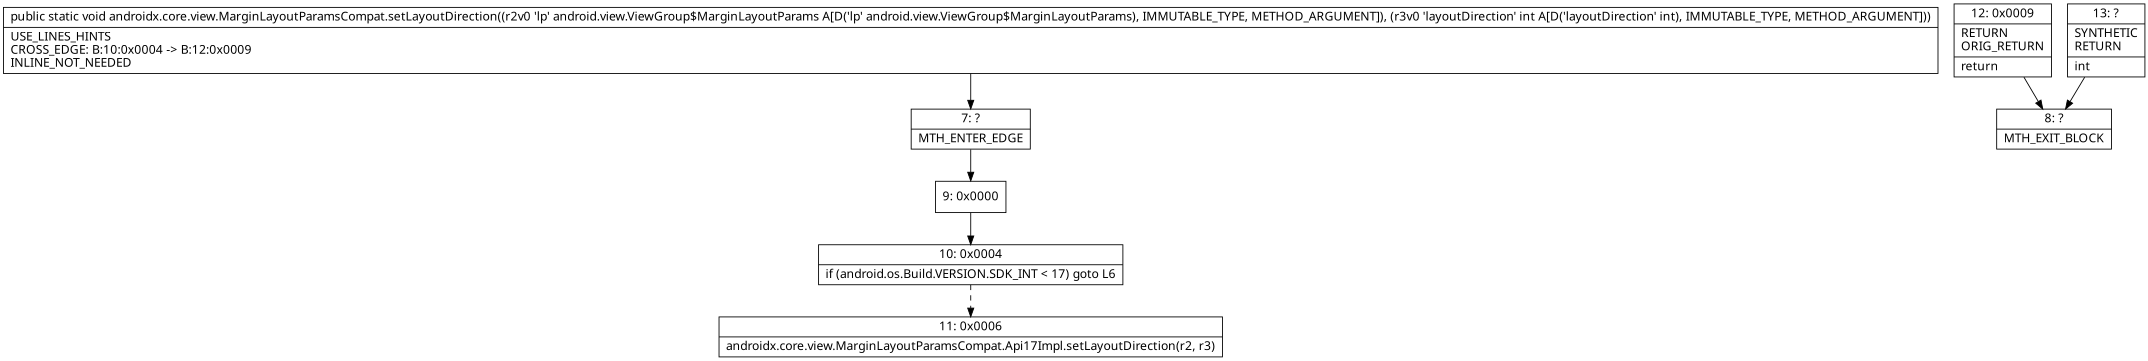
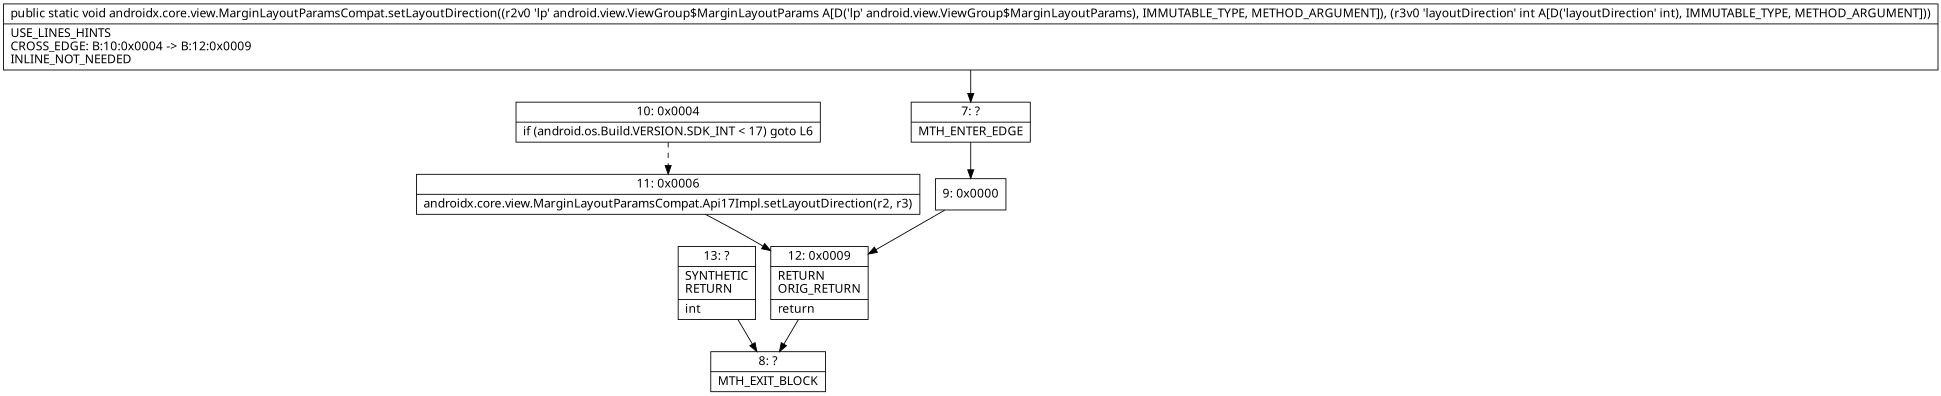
(971, 224) -> (910, 230)
none -> (734, 230)
